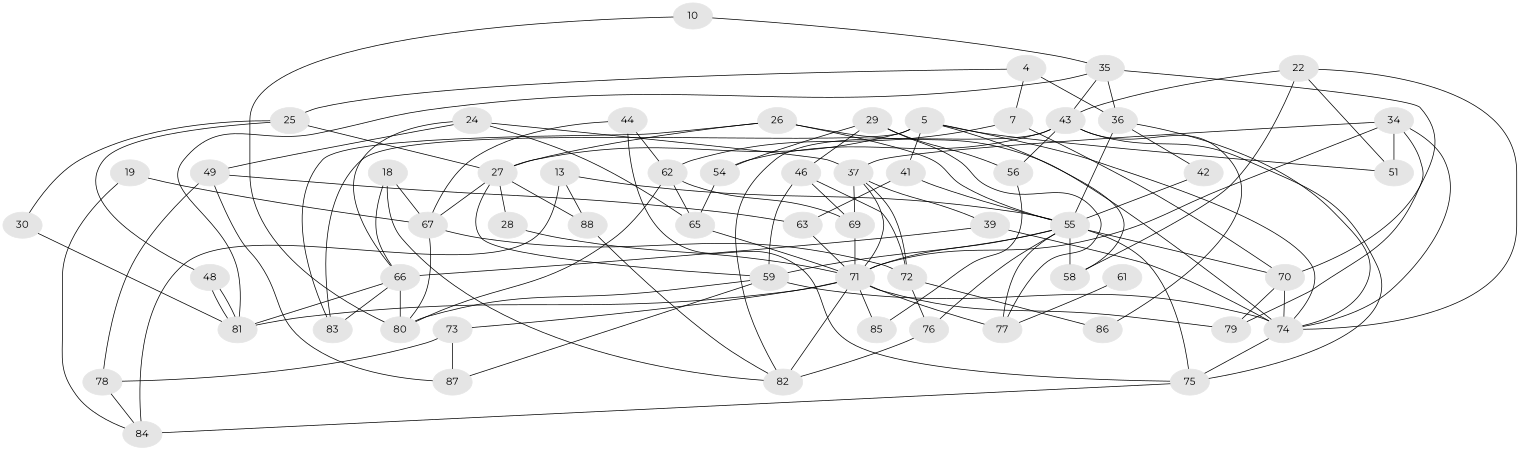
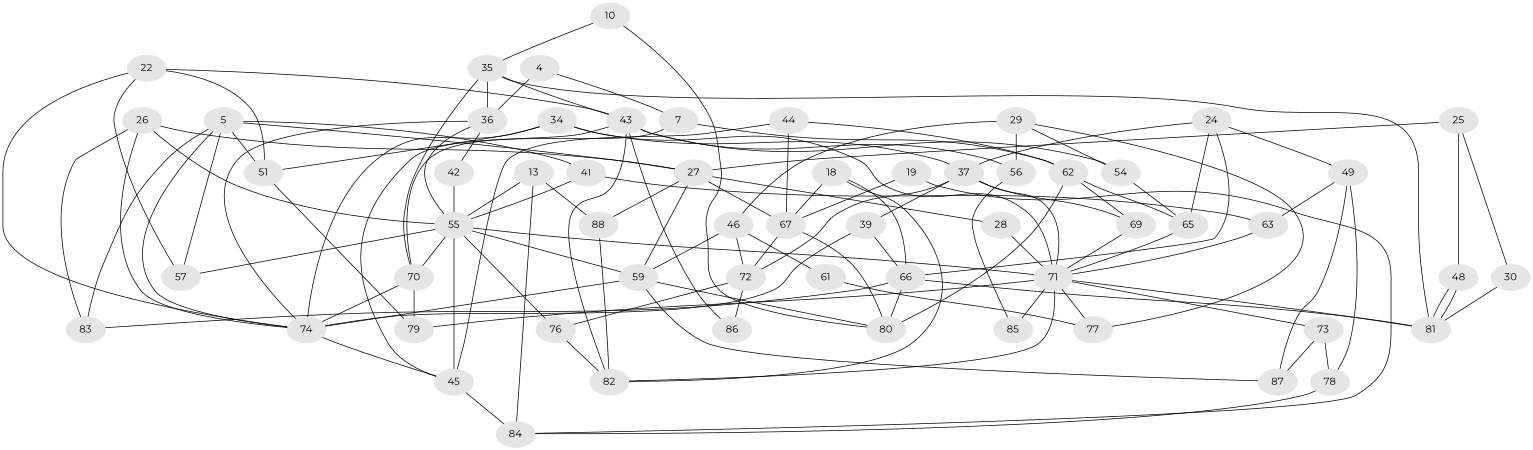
(655, 78) -> none
(830, 201) -> (766, 243)
(1376, 247) -> (342, 255)
(1018, 268) -> none
(1070, 277) -> (181, 277)
(1190, 382) -> (454, 382)
